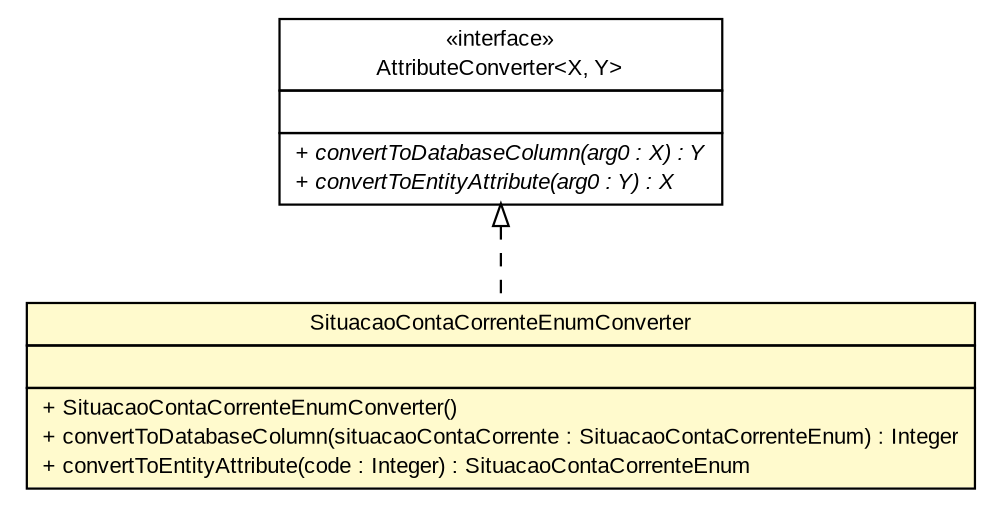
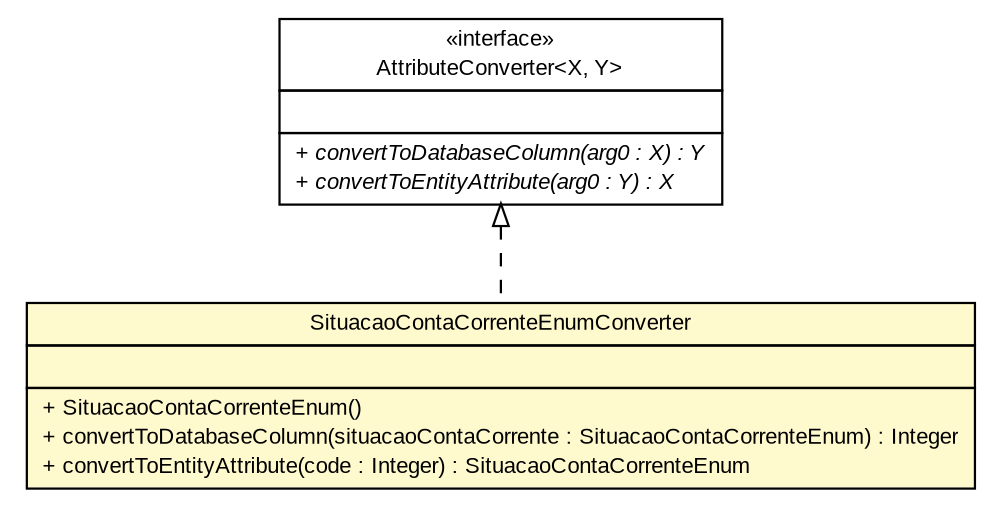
(250, 408) -> (202, 408)
